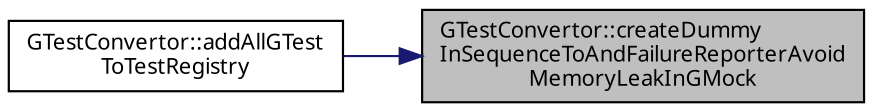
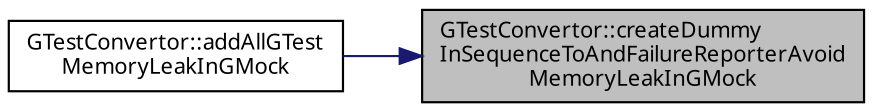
(176, 56) -> (176, 56)
